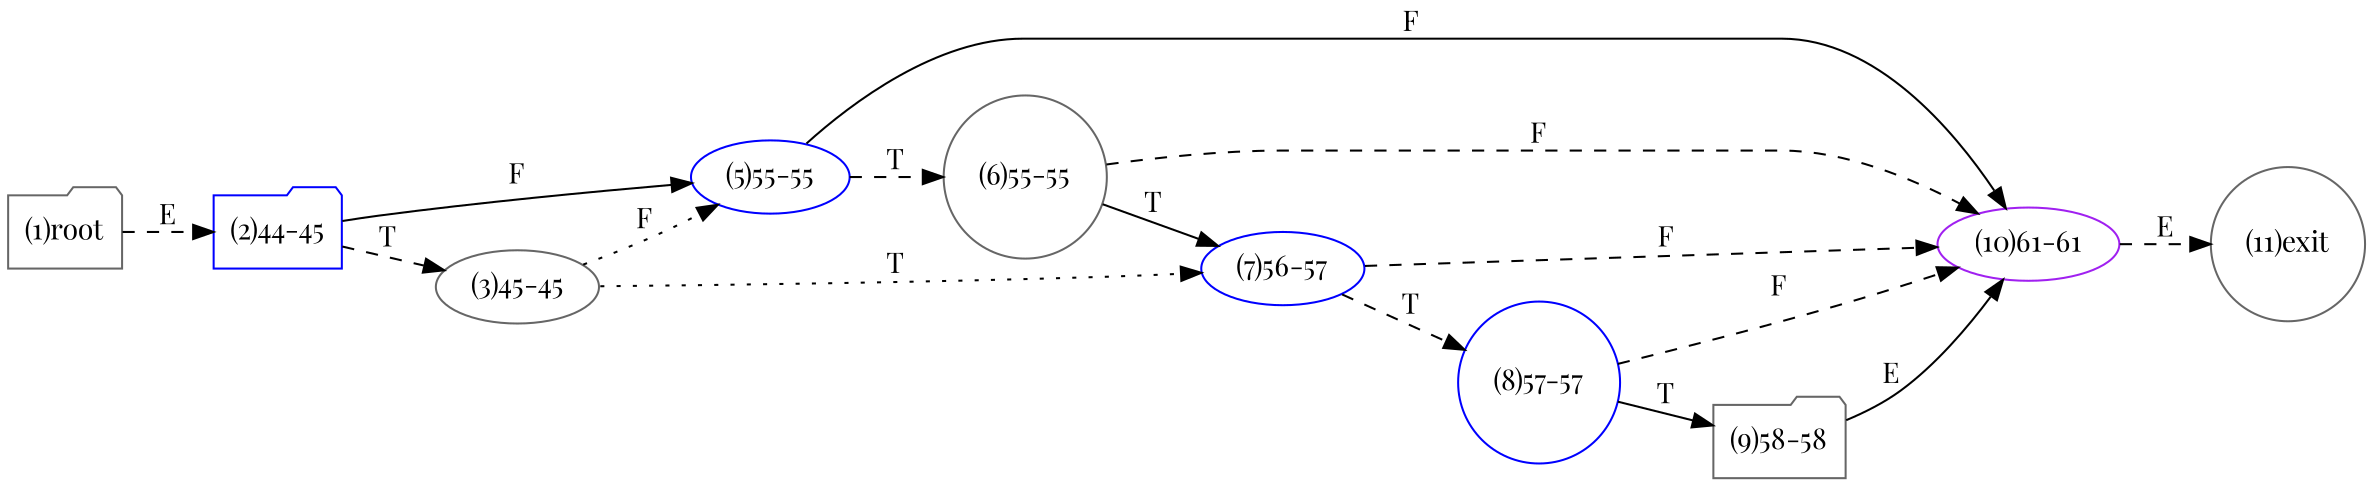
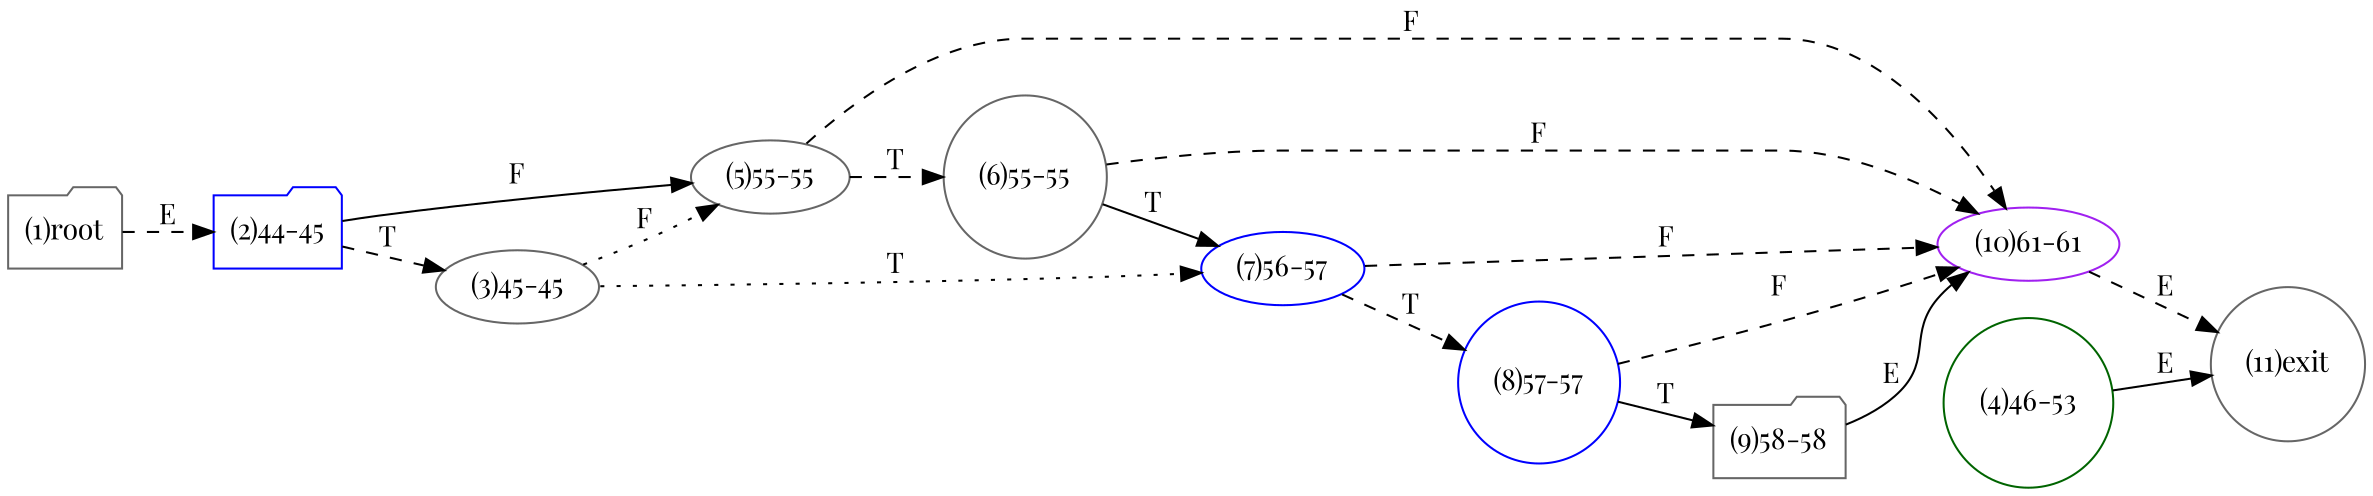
(1415, 39) -> (1415, 39)
(770, 177) -> (770, 177)
none -> (2028, 403)
